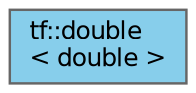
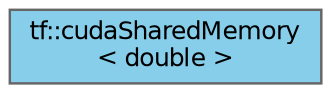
(98, 47) -> (166, 47)
